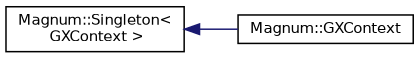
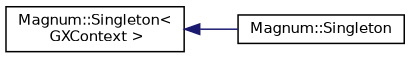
(326, 29) -> (321, 29)
